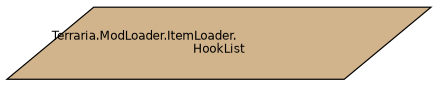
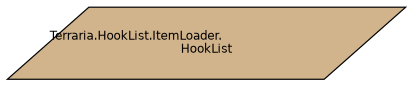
(219, 43) -> (206, 43)
